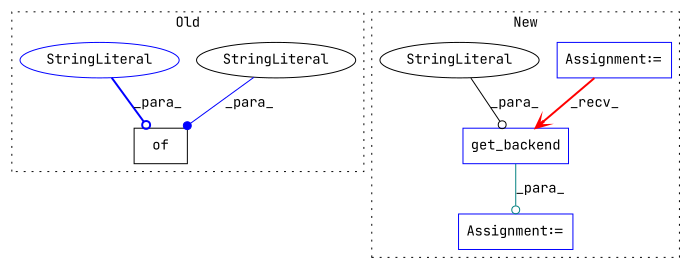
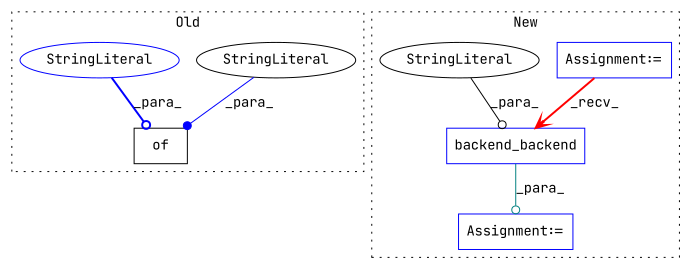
(516, 146) -> (516, 146)
